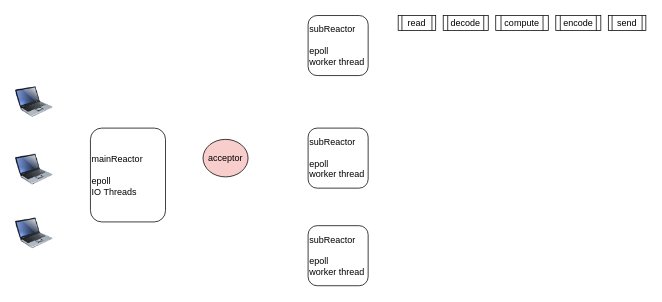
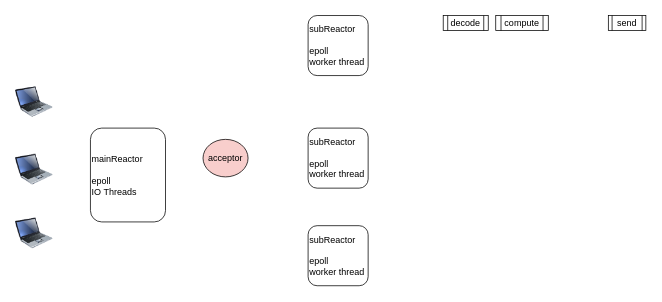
(417, 23) -> none
(578, 23) -> none
